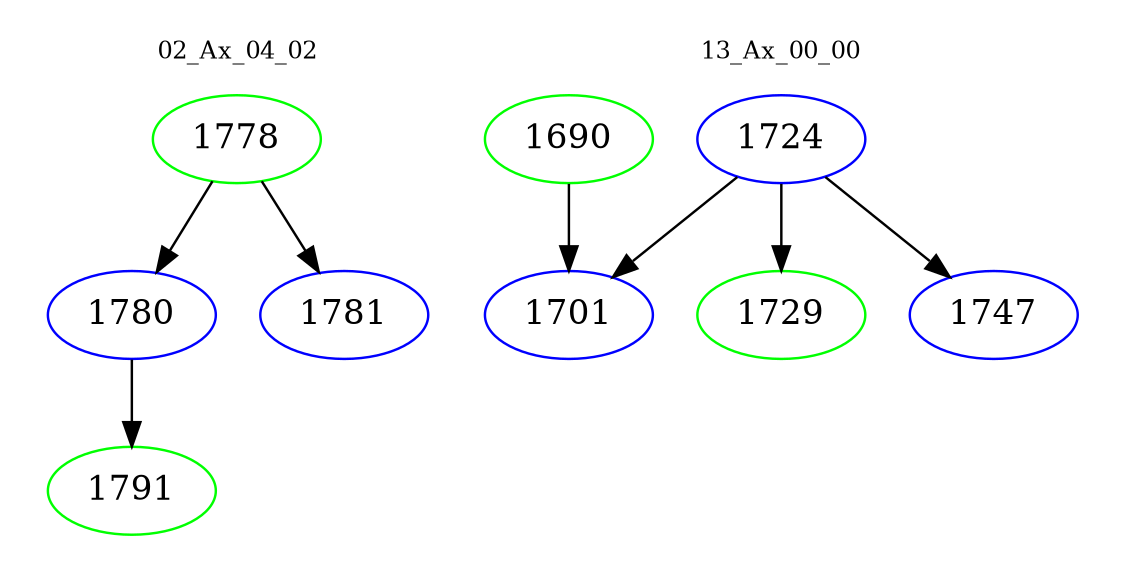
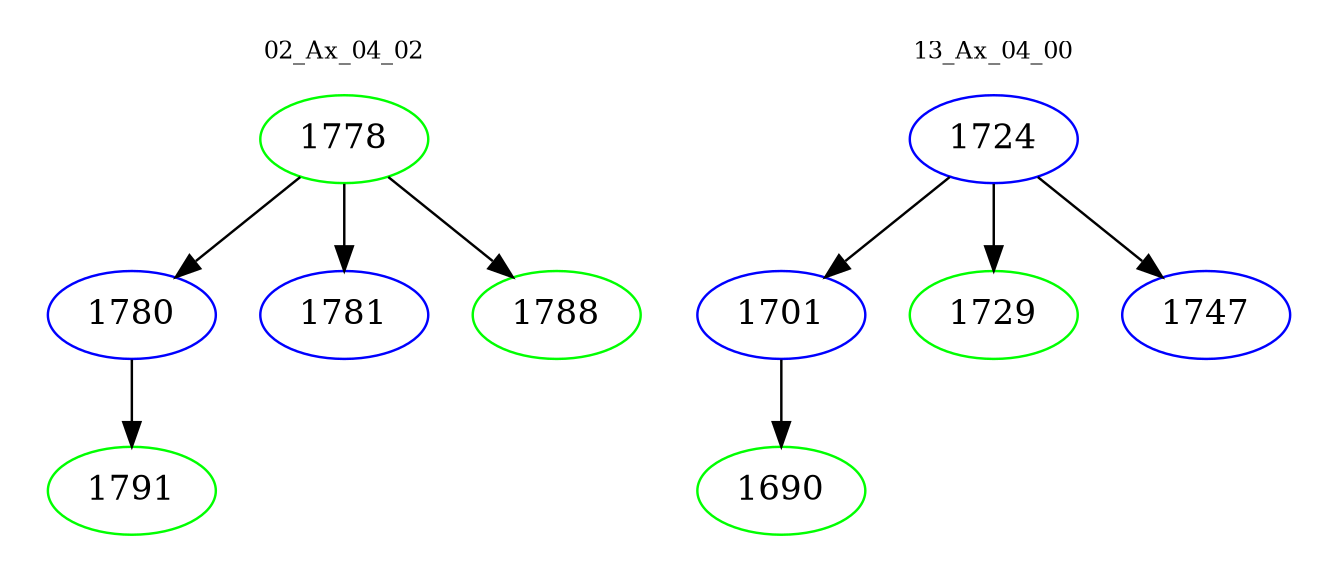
(781, 52) -> (994, 52)
(569, 215) -> (781, 391)
none -> (557, 315)
